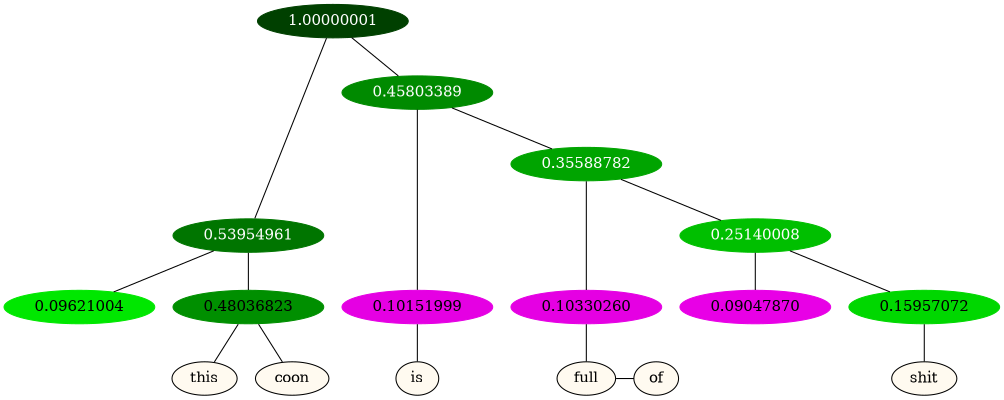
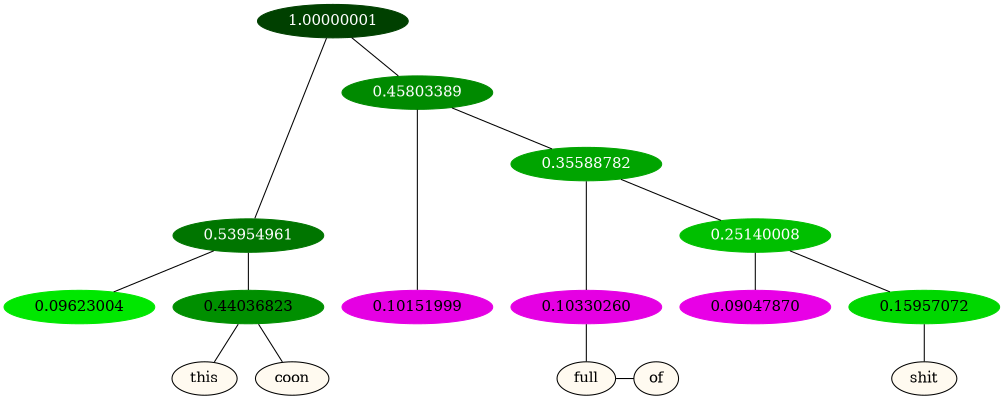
(79, 307) -> (79, 307)
(248, 307) -> (248, 307)
(417, 379) -> none
